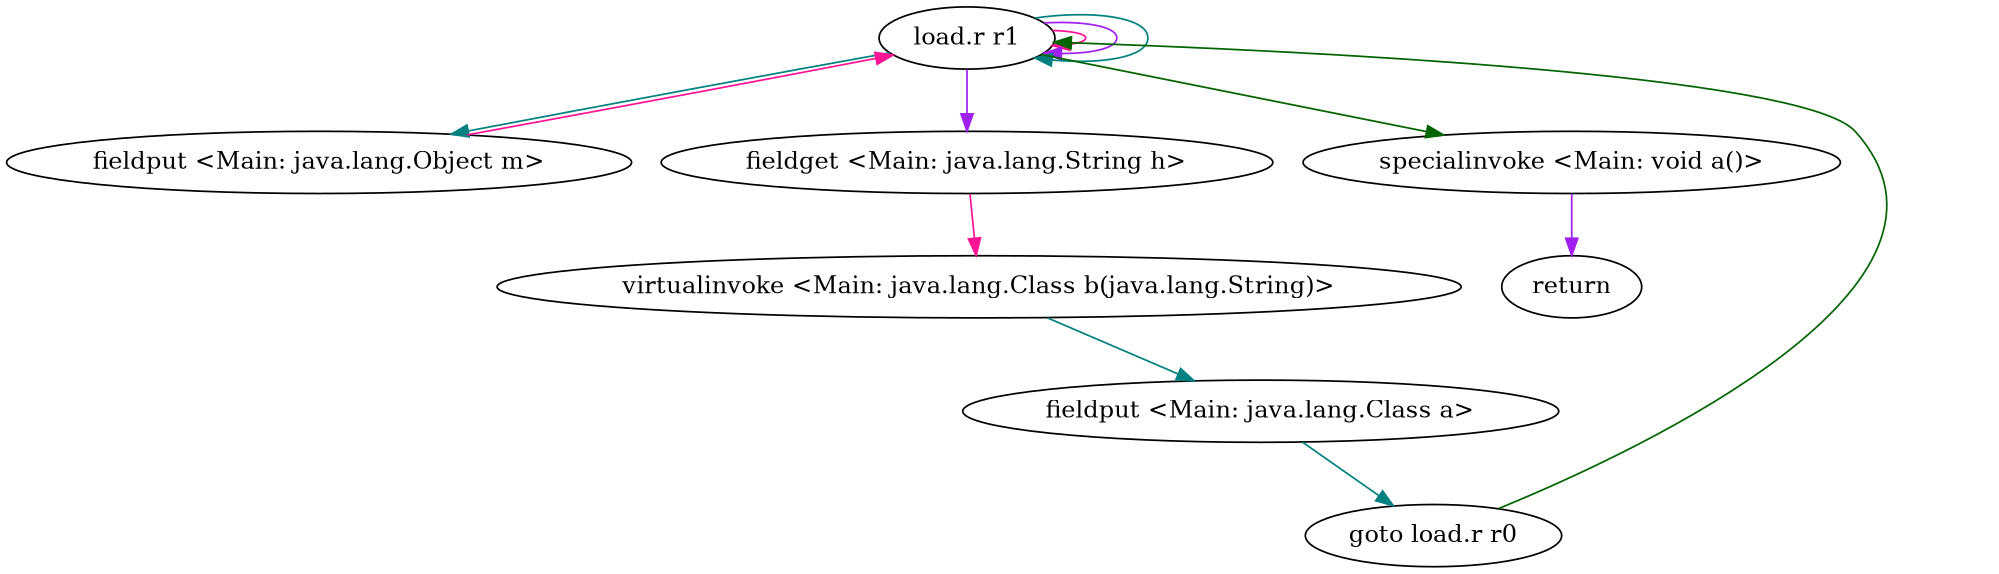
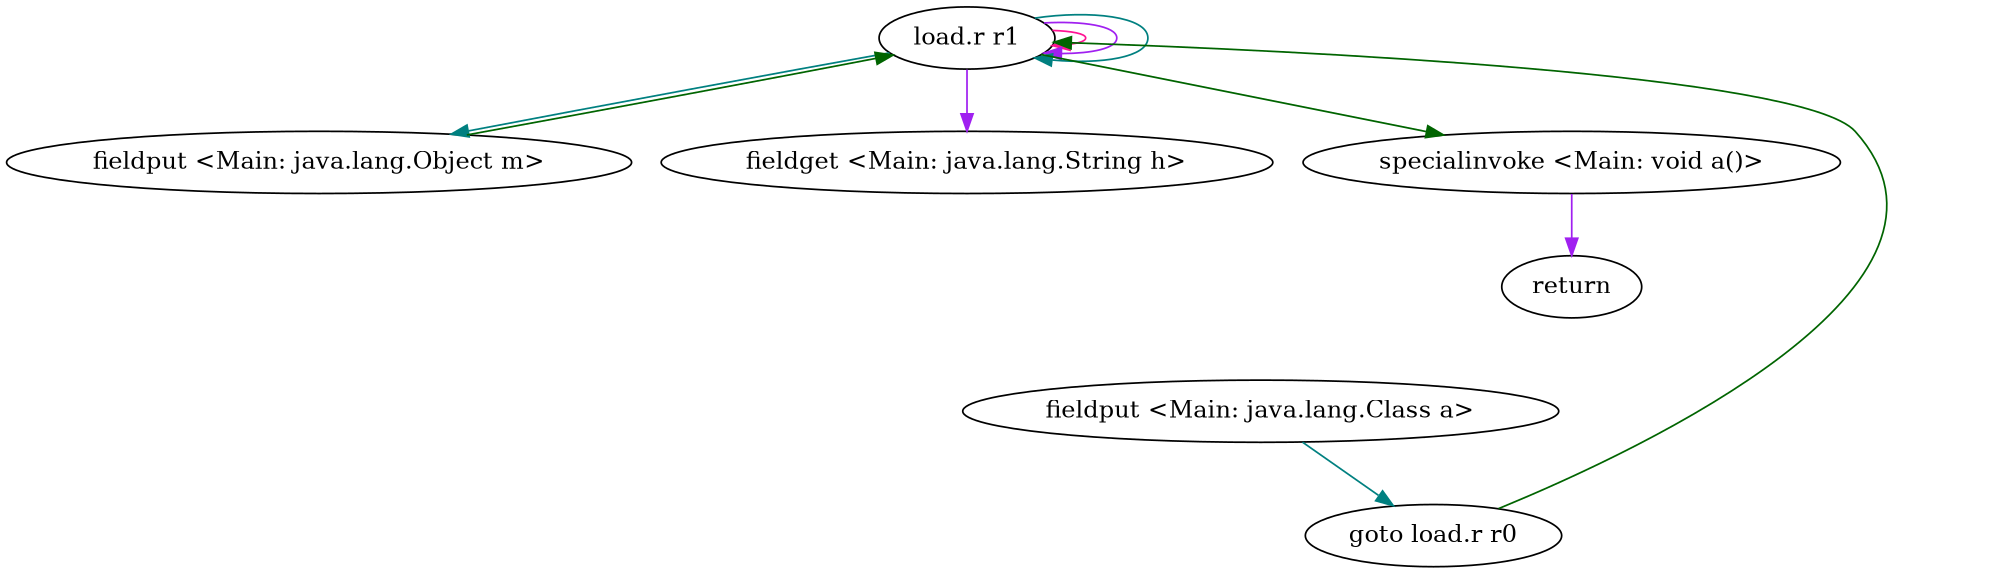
(671, 97) -> (671, 97)
(979, 287) -> none
